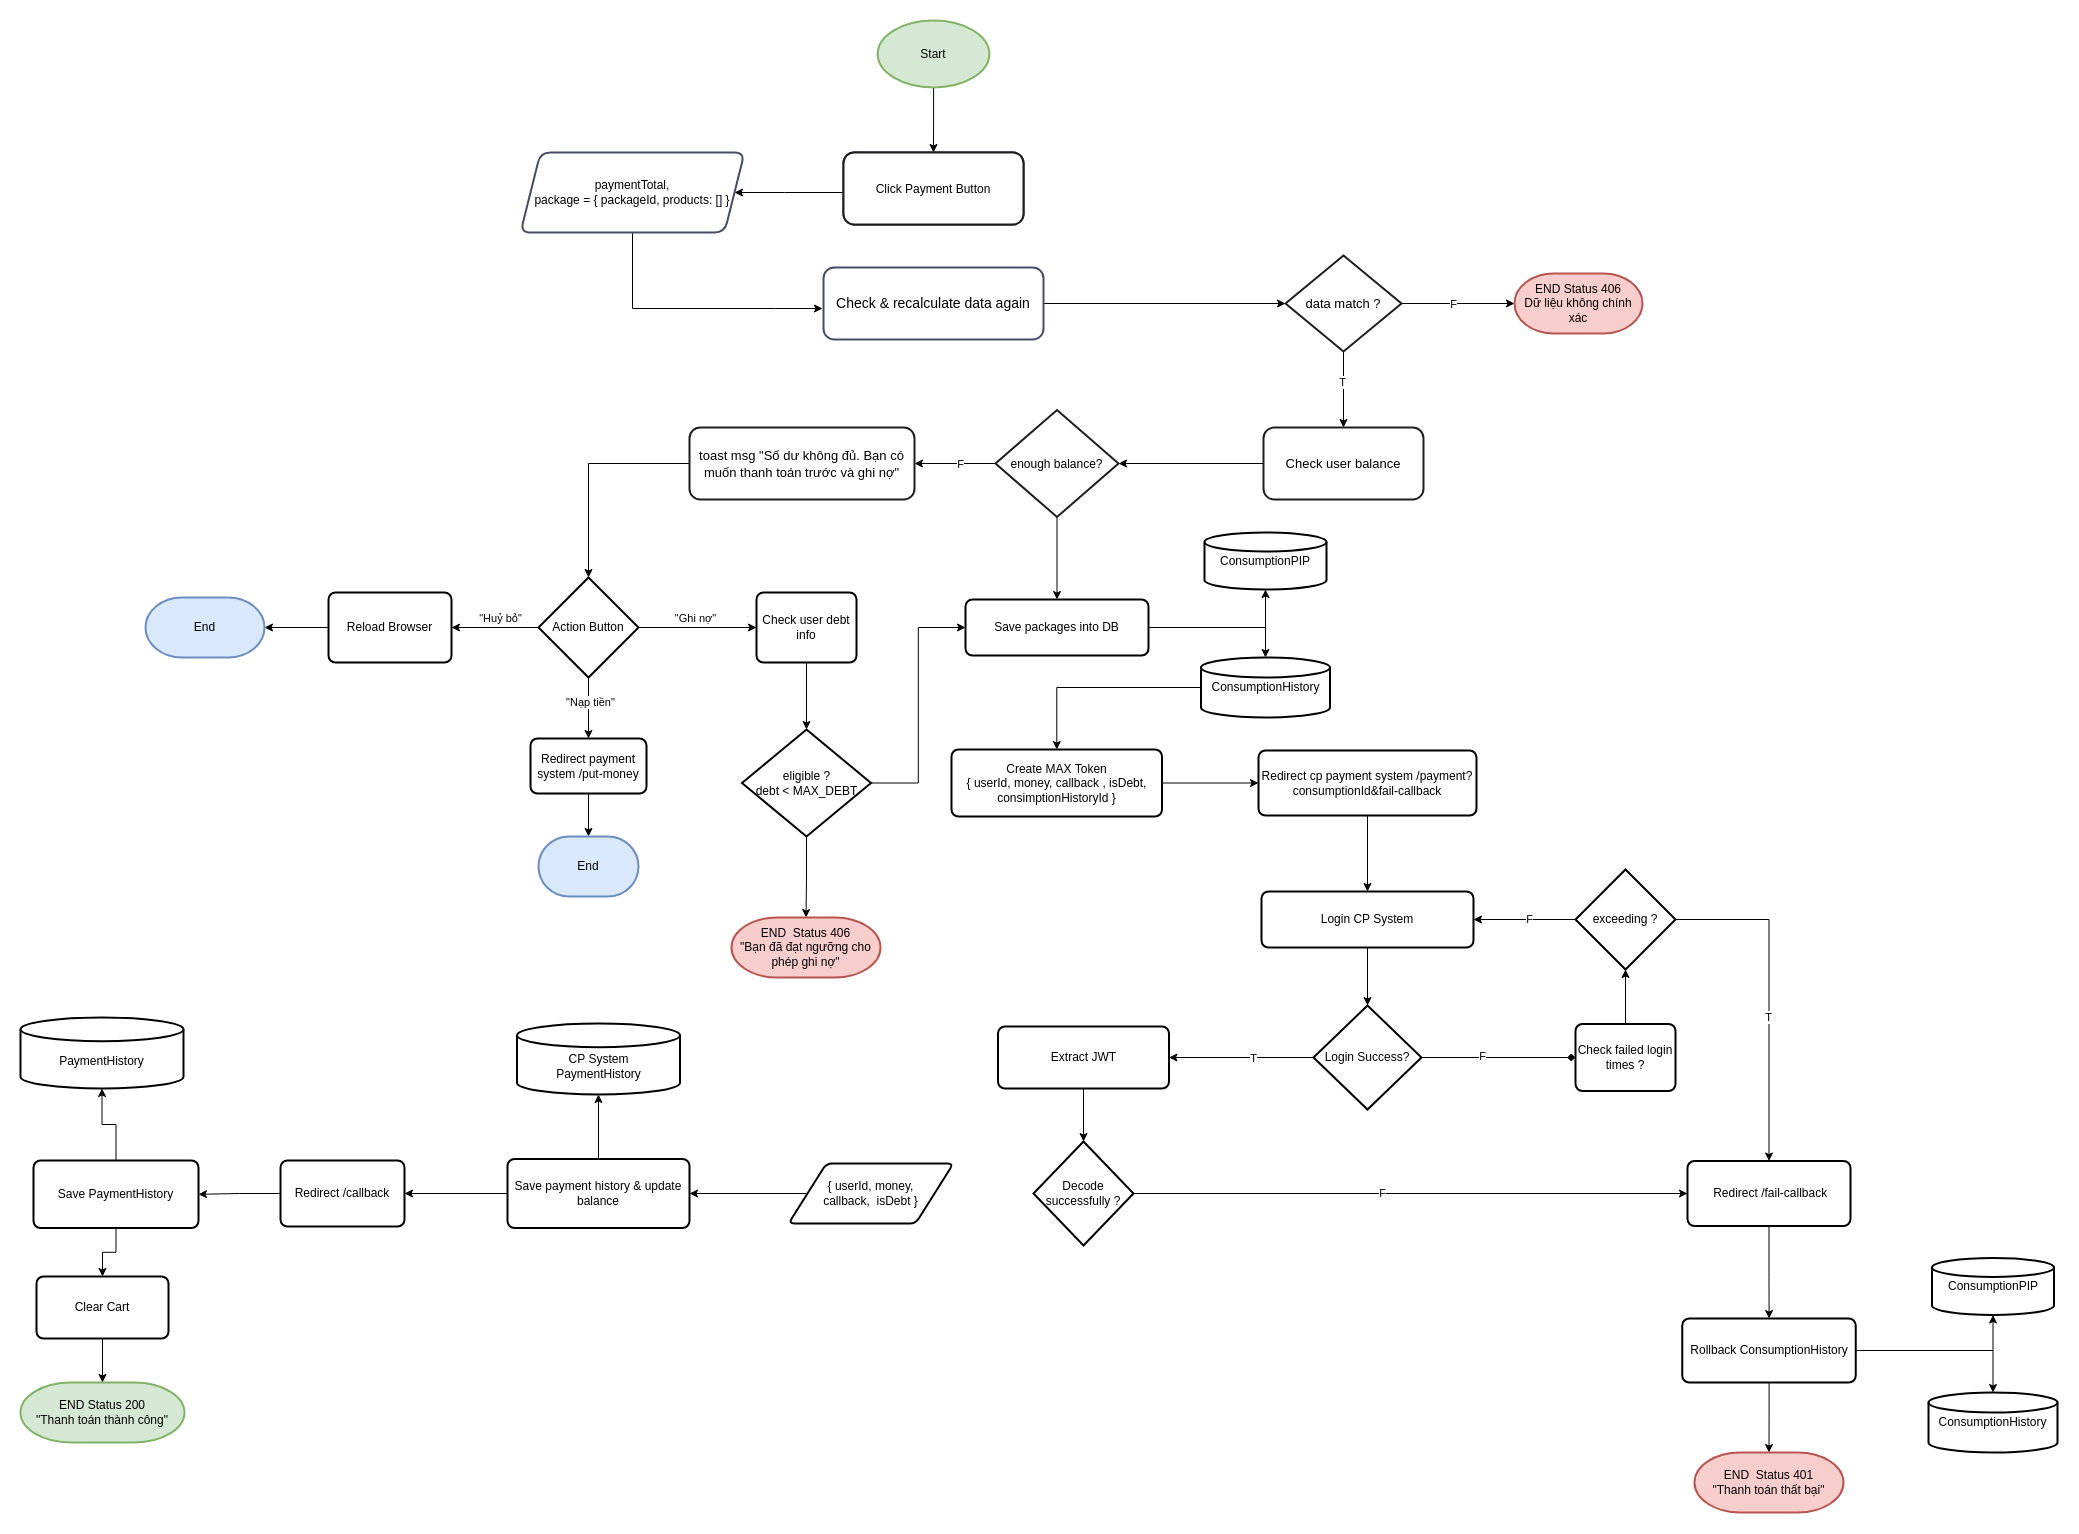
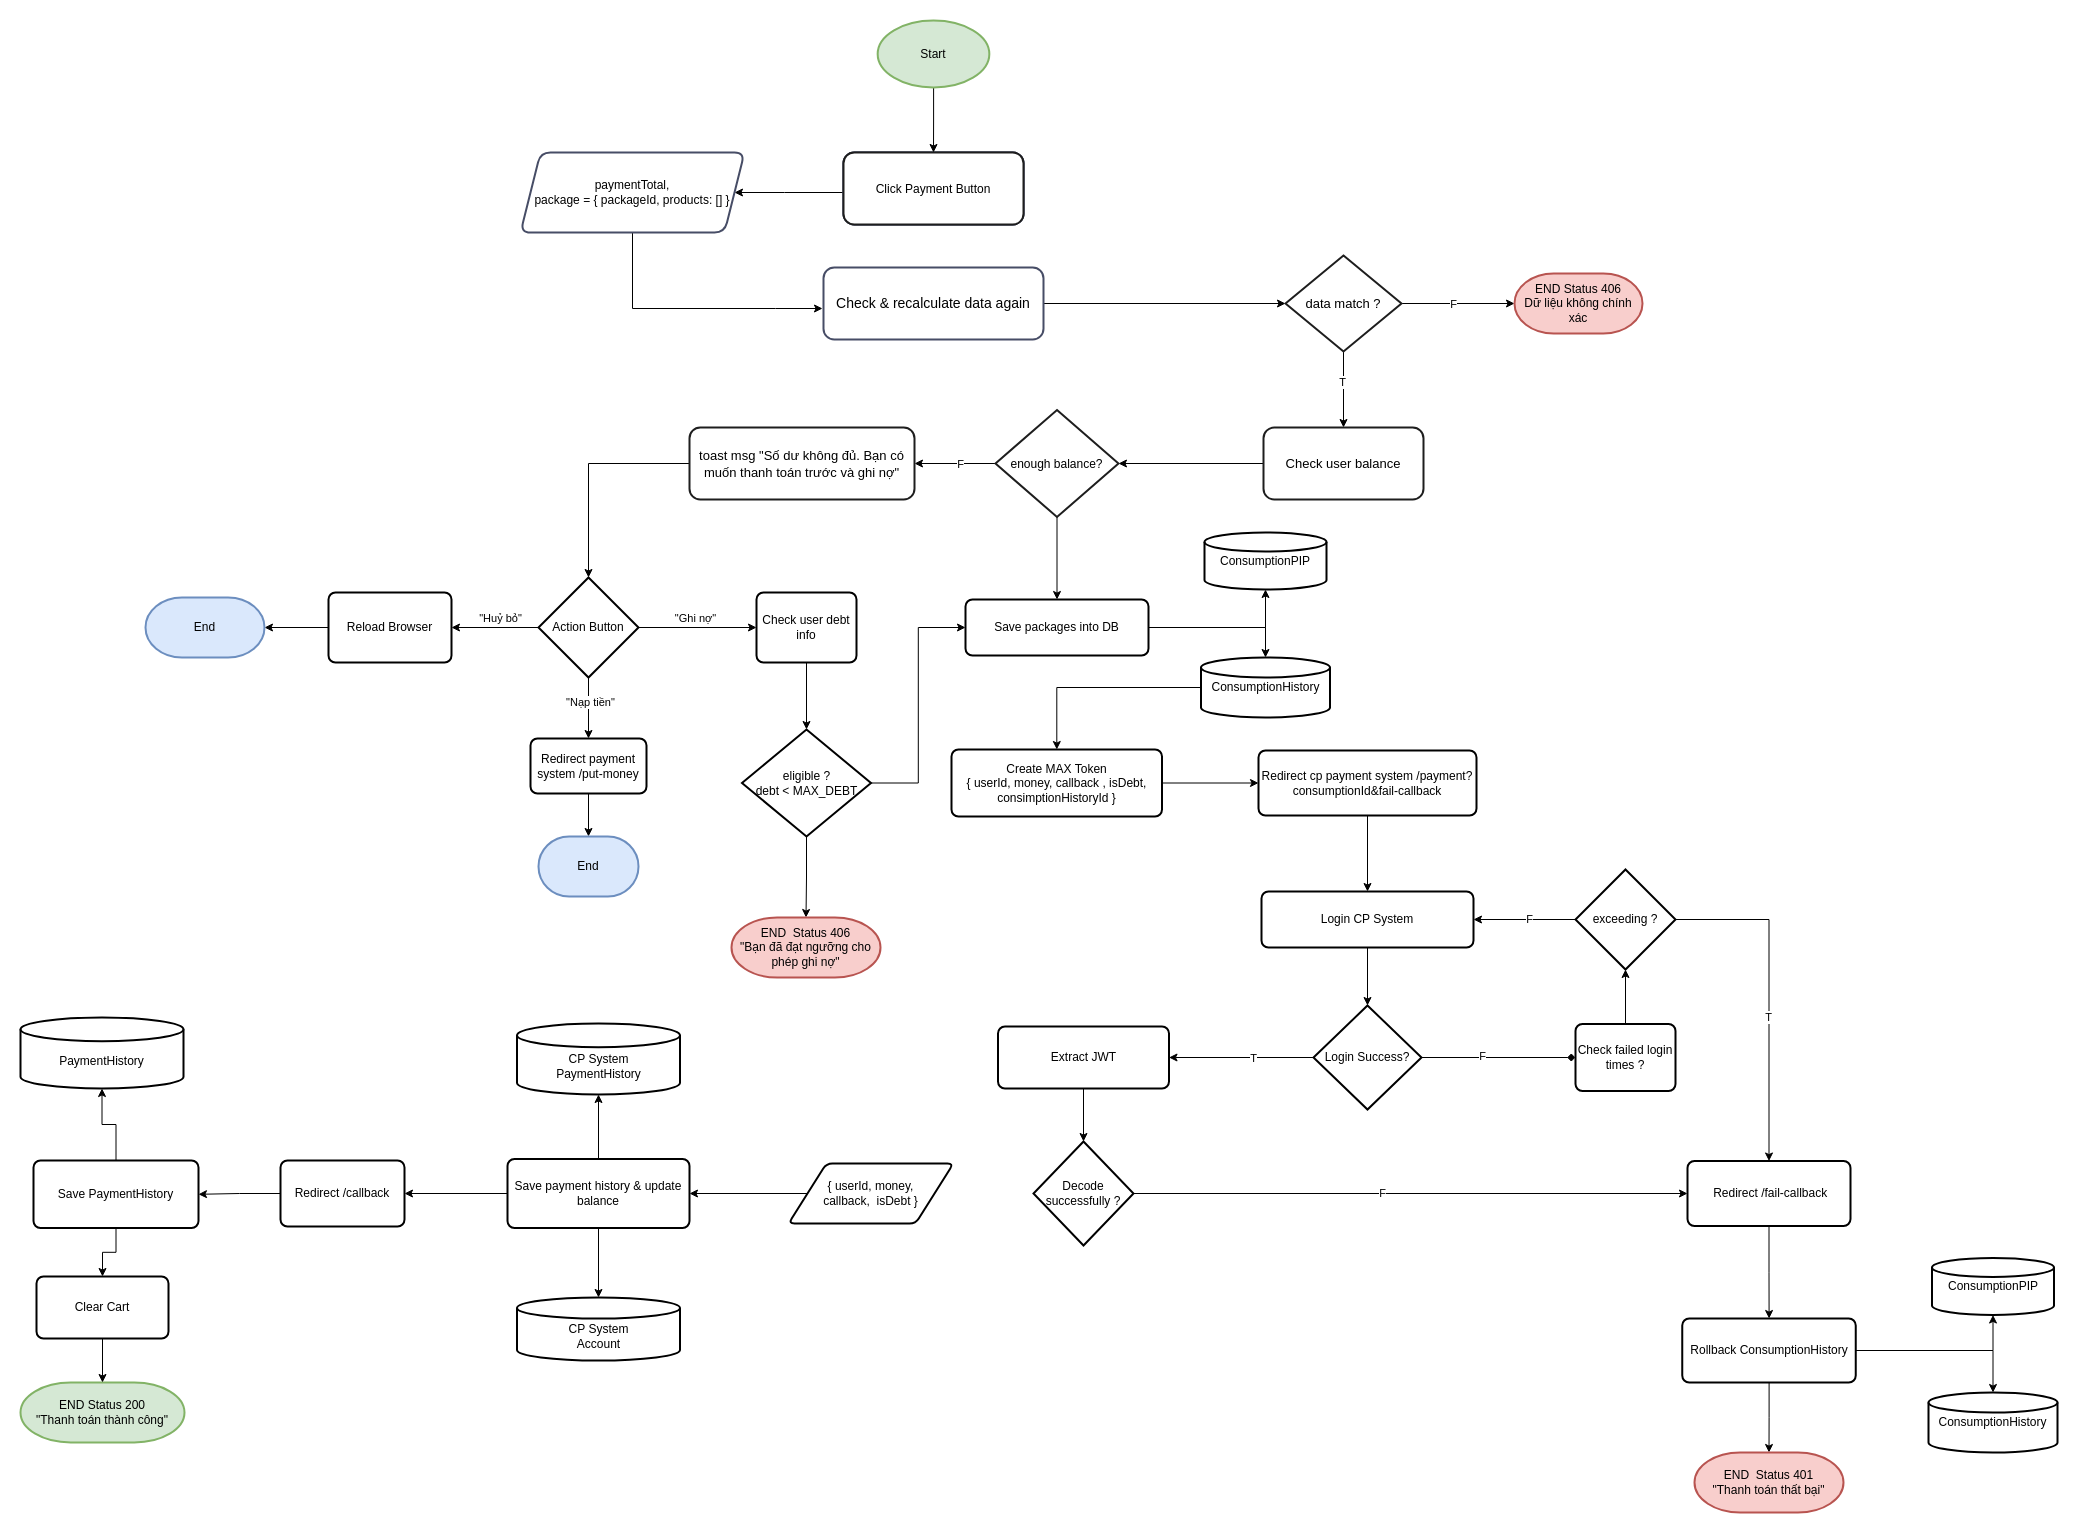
none -> (599, 1259)
none -> (599, 1329)
